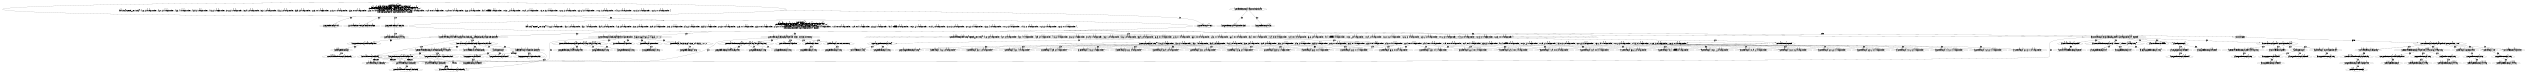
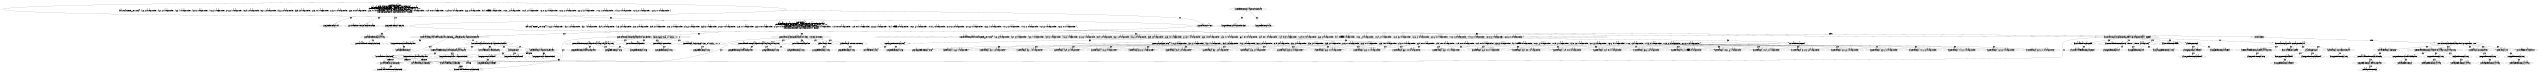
(340, 53) -> (390, 66)
(514, 53) -> (529, 53)
(406, 66) -> (371, 40)
